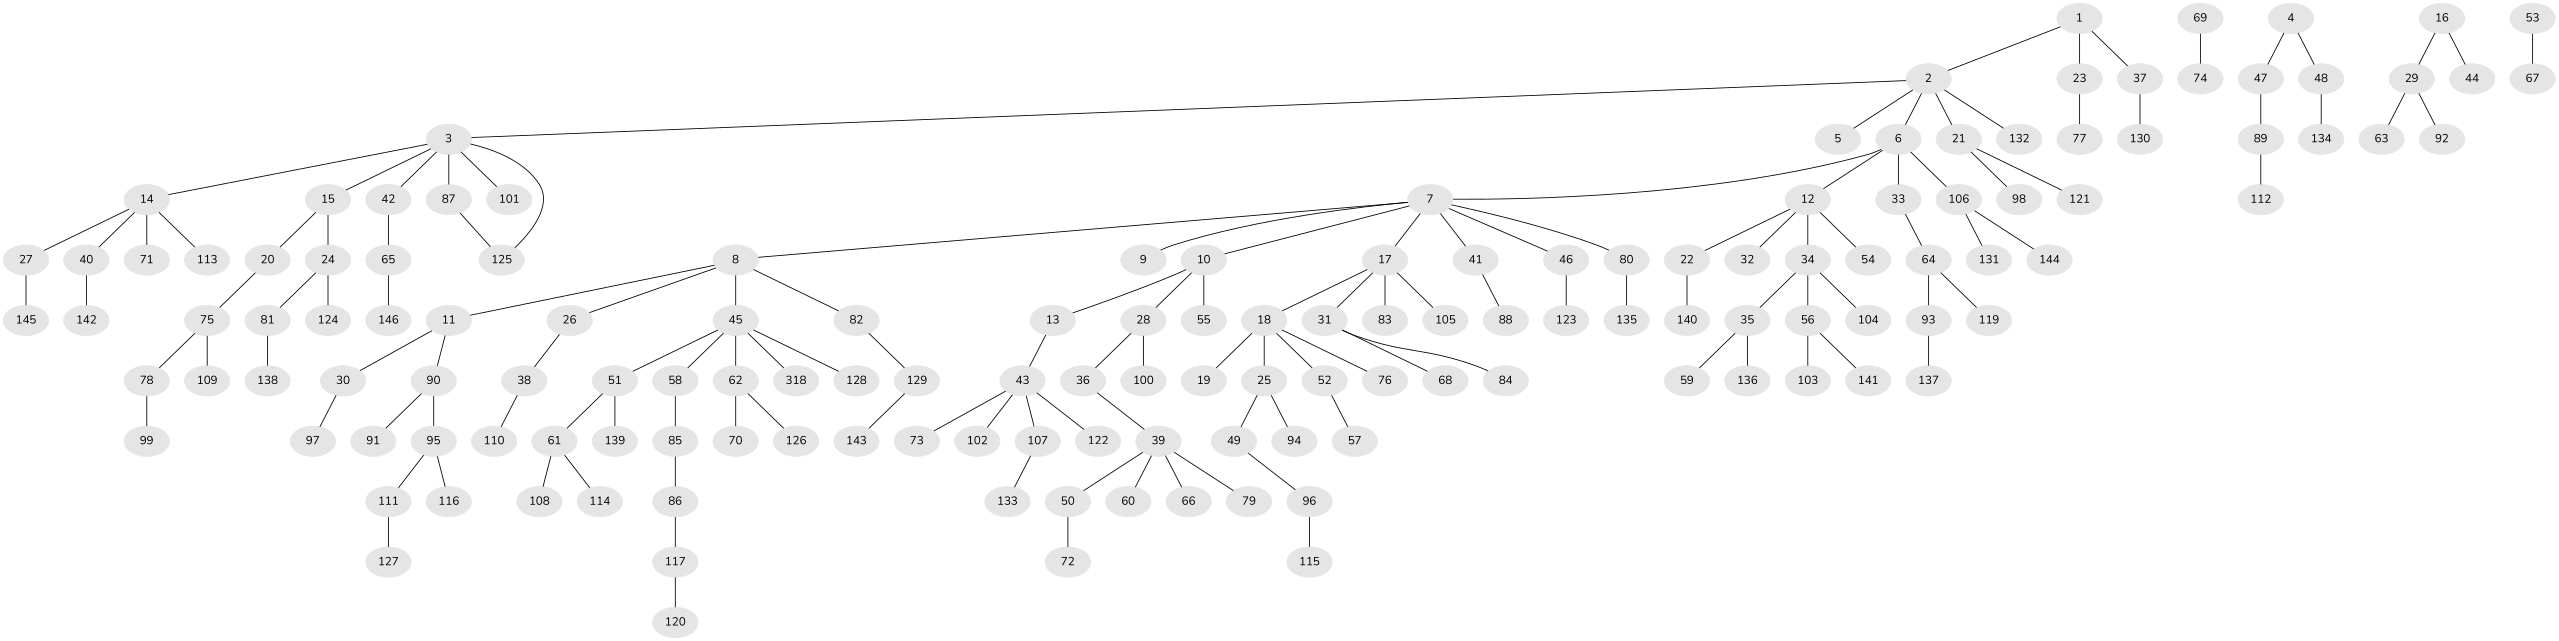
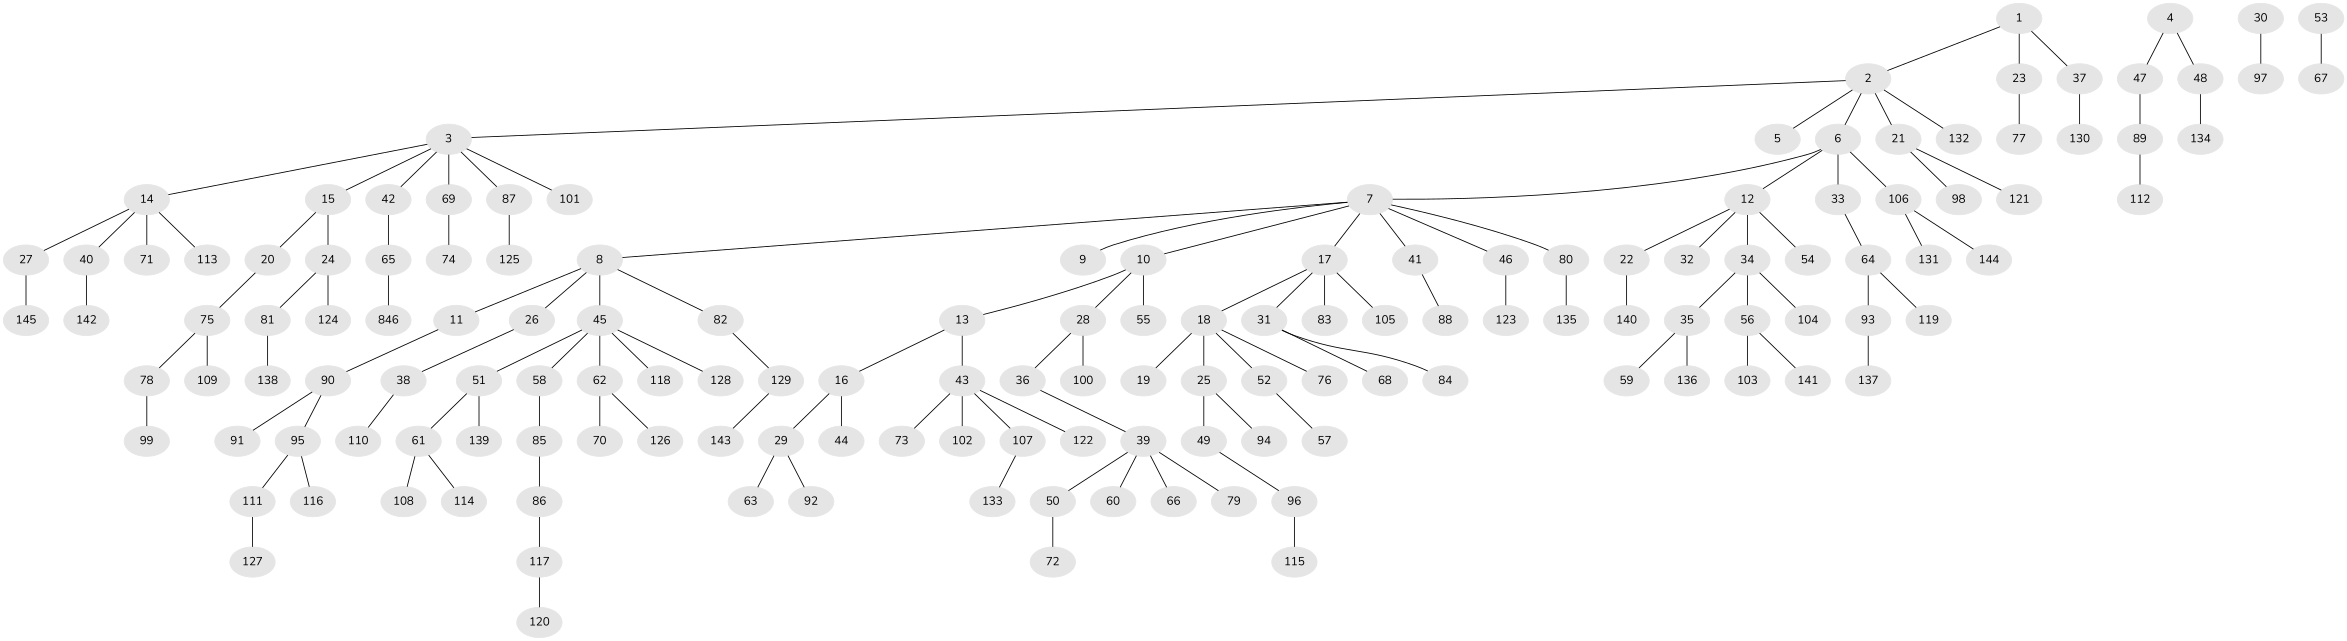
(537, 181) -> (449, 170)
(388, 320) -> (388, 320)
(396, 351) -> none
none -> (902, 351)
(796, 381) -> (660, 381)
